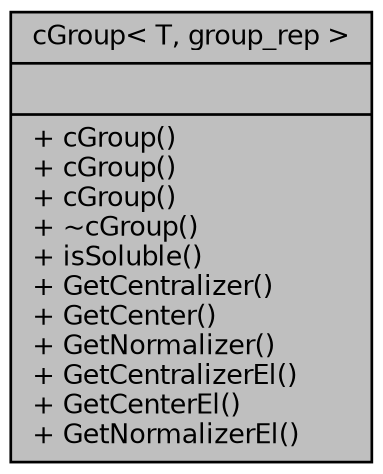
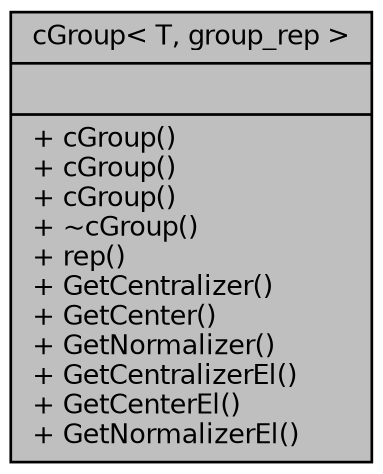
(119, 257) -> (79, 257)
